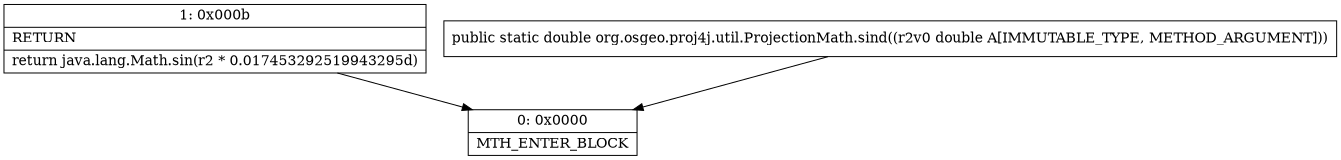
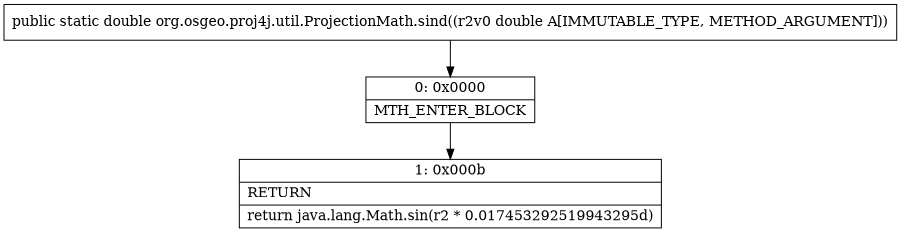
(400, 90) -> (450, 136)
